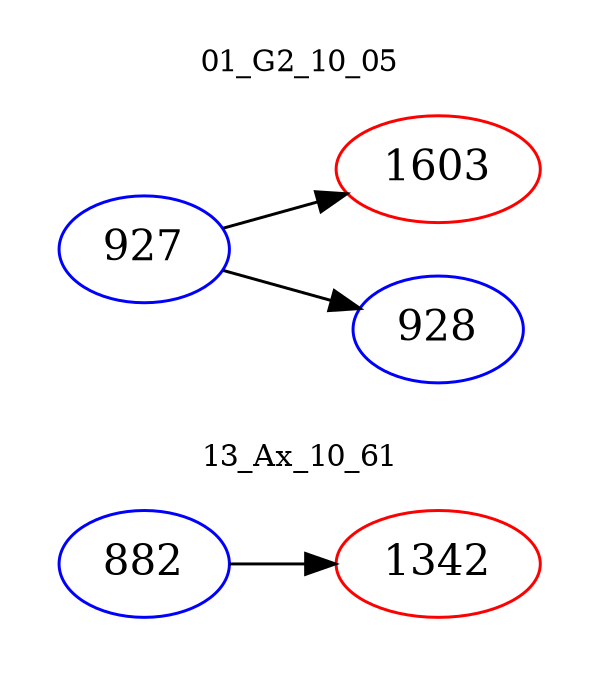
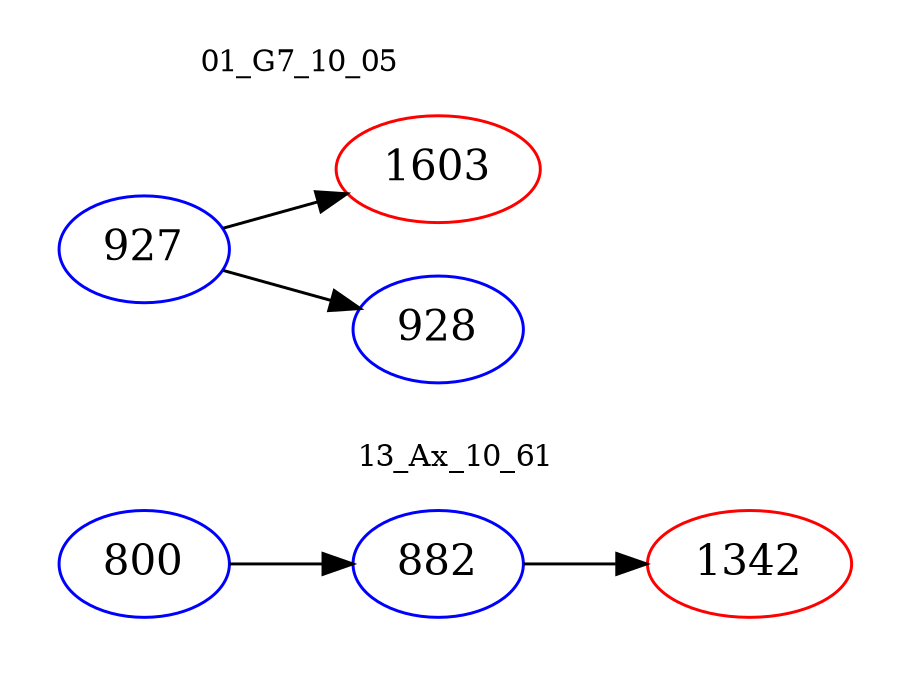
(300, 64) -> (300, 64)
none -> (144, 564)
